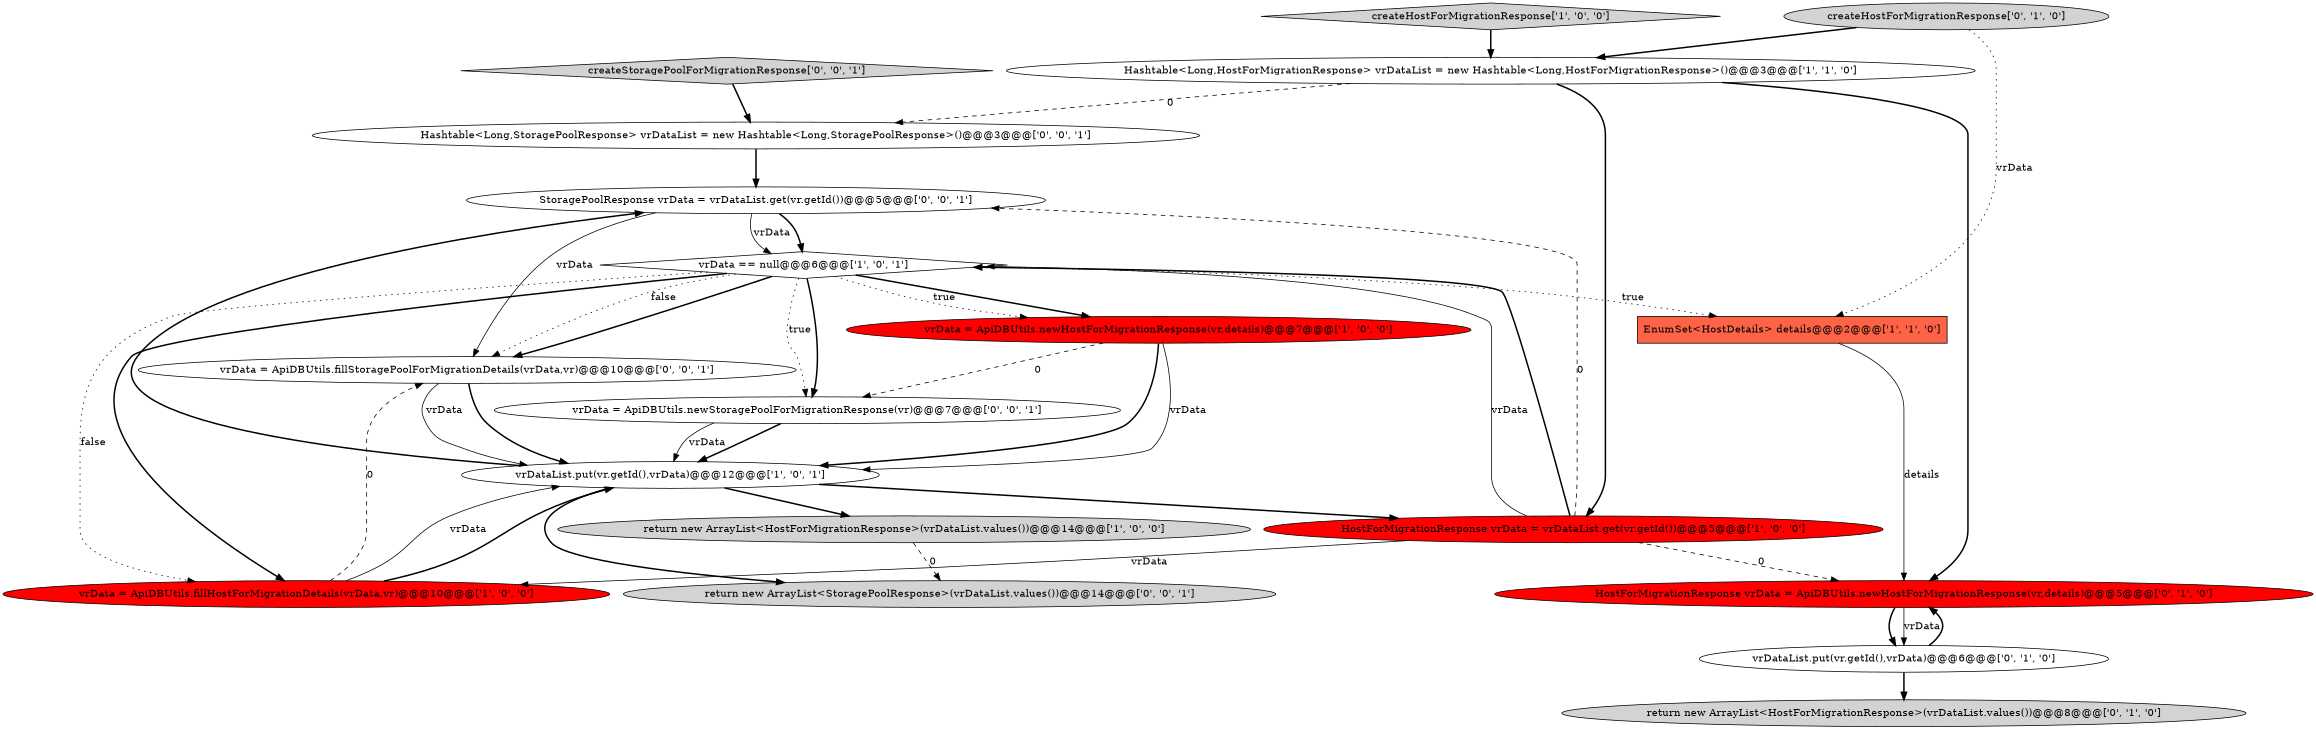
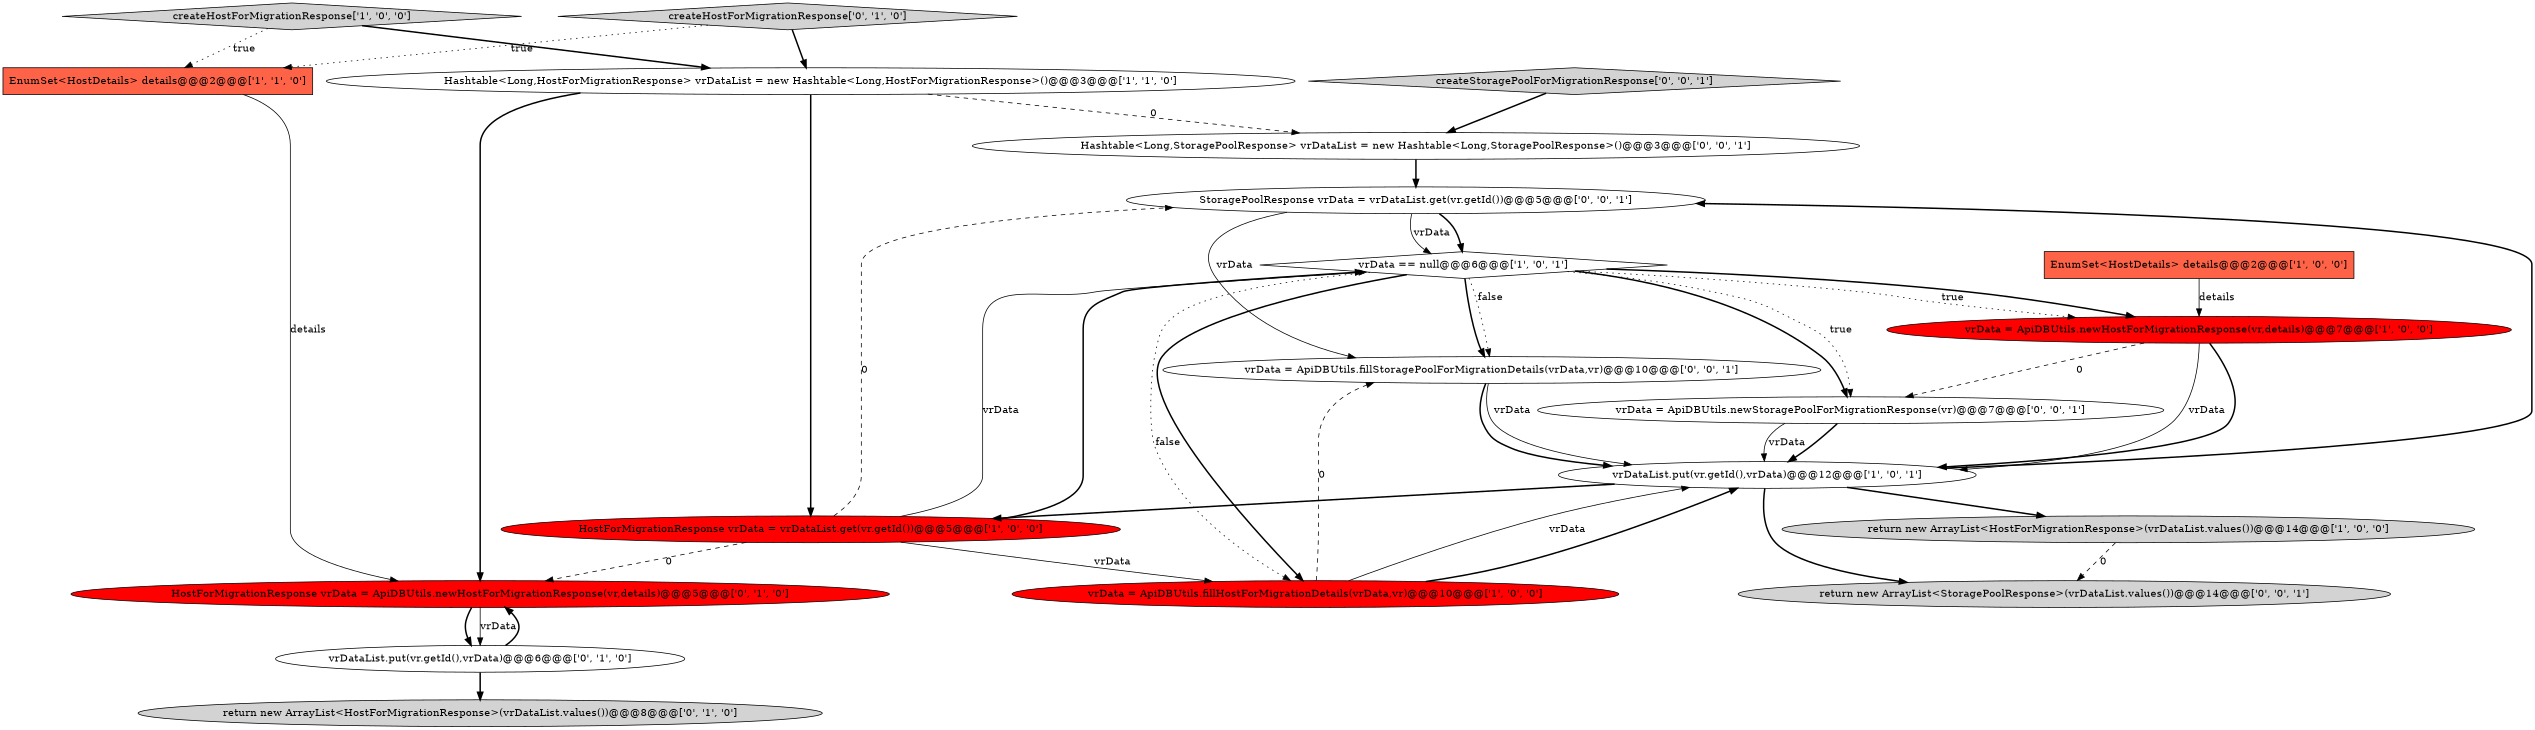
(1946, 16) -> (788, 16)
(2014, 168) -> (522, 49)
none -> (2199, 265)
(1509, 290) -> (230, 46)
